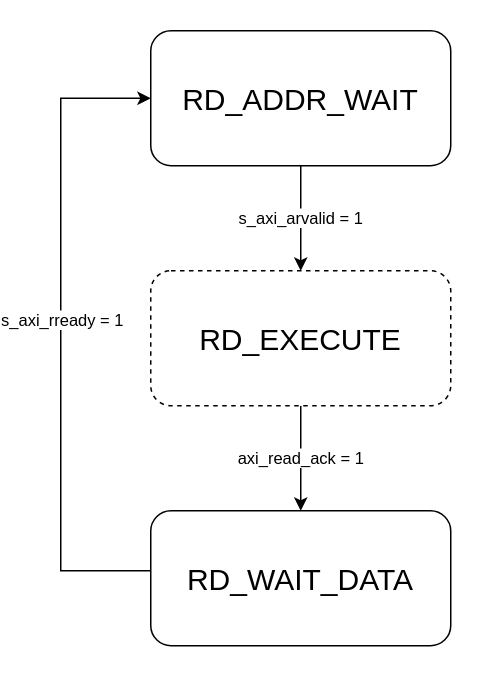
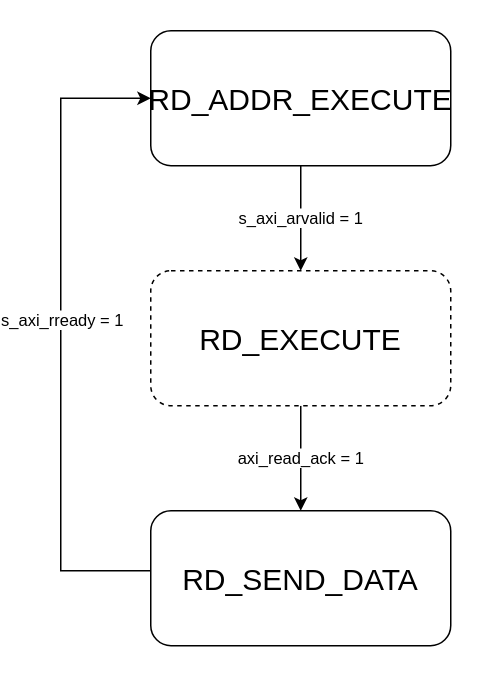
(301, 98) -> (301, 98)
(301, 578) -> (301, 578)
